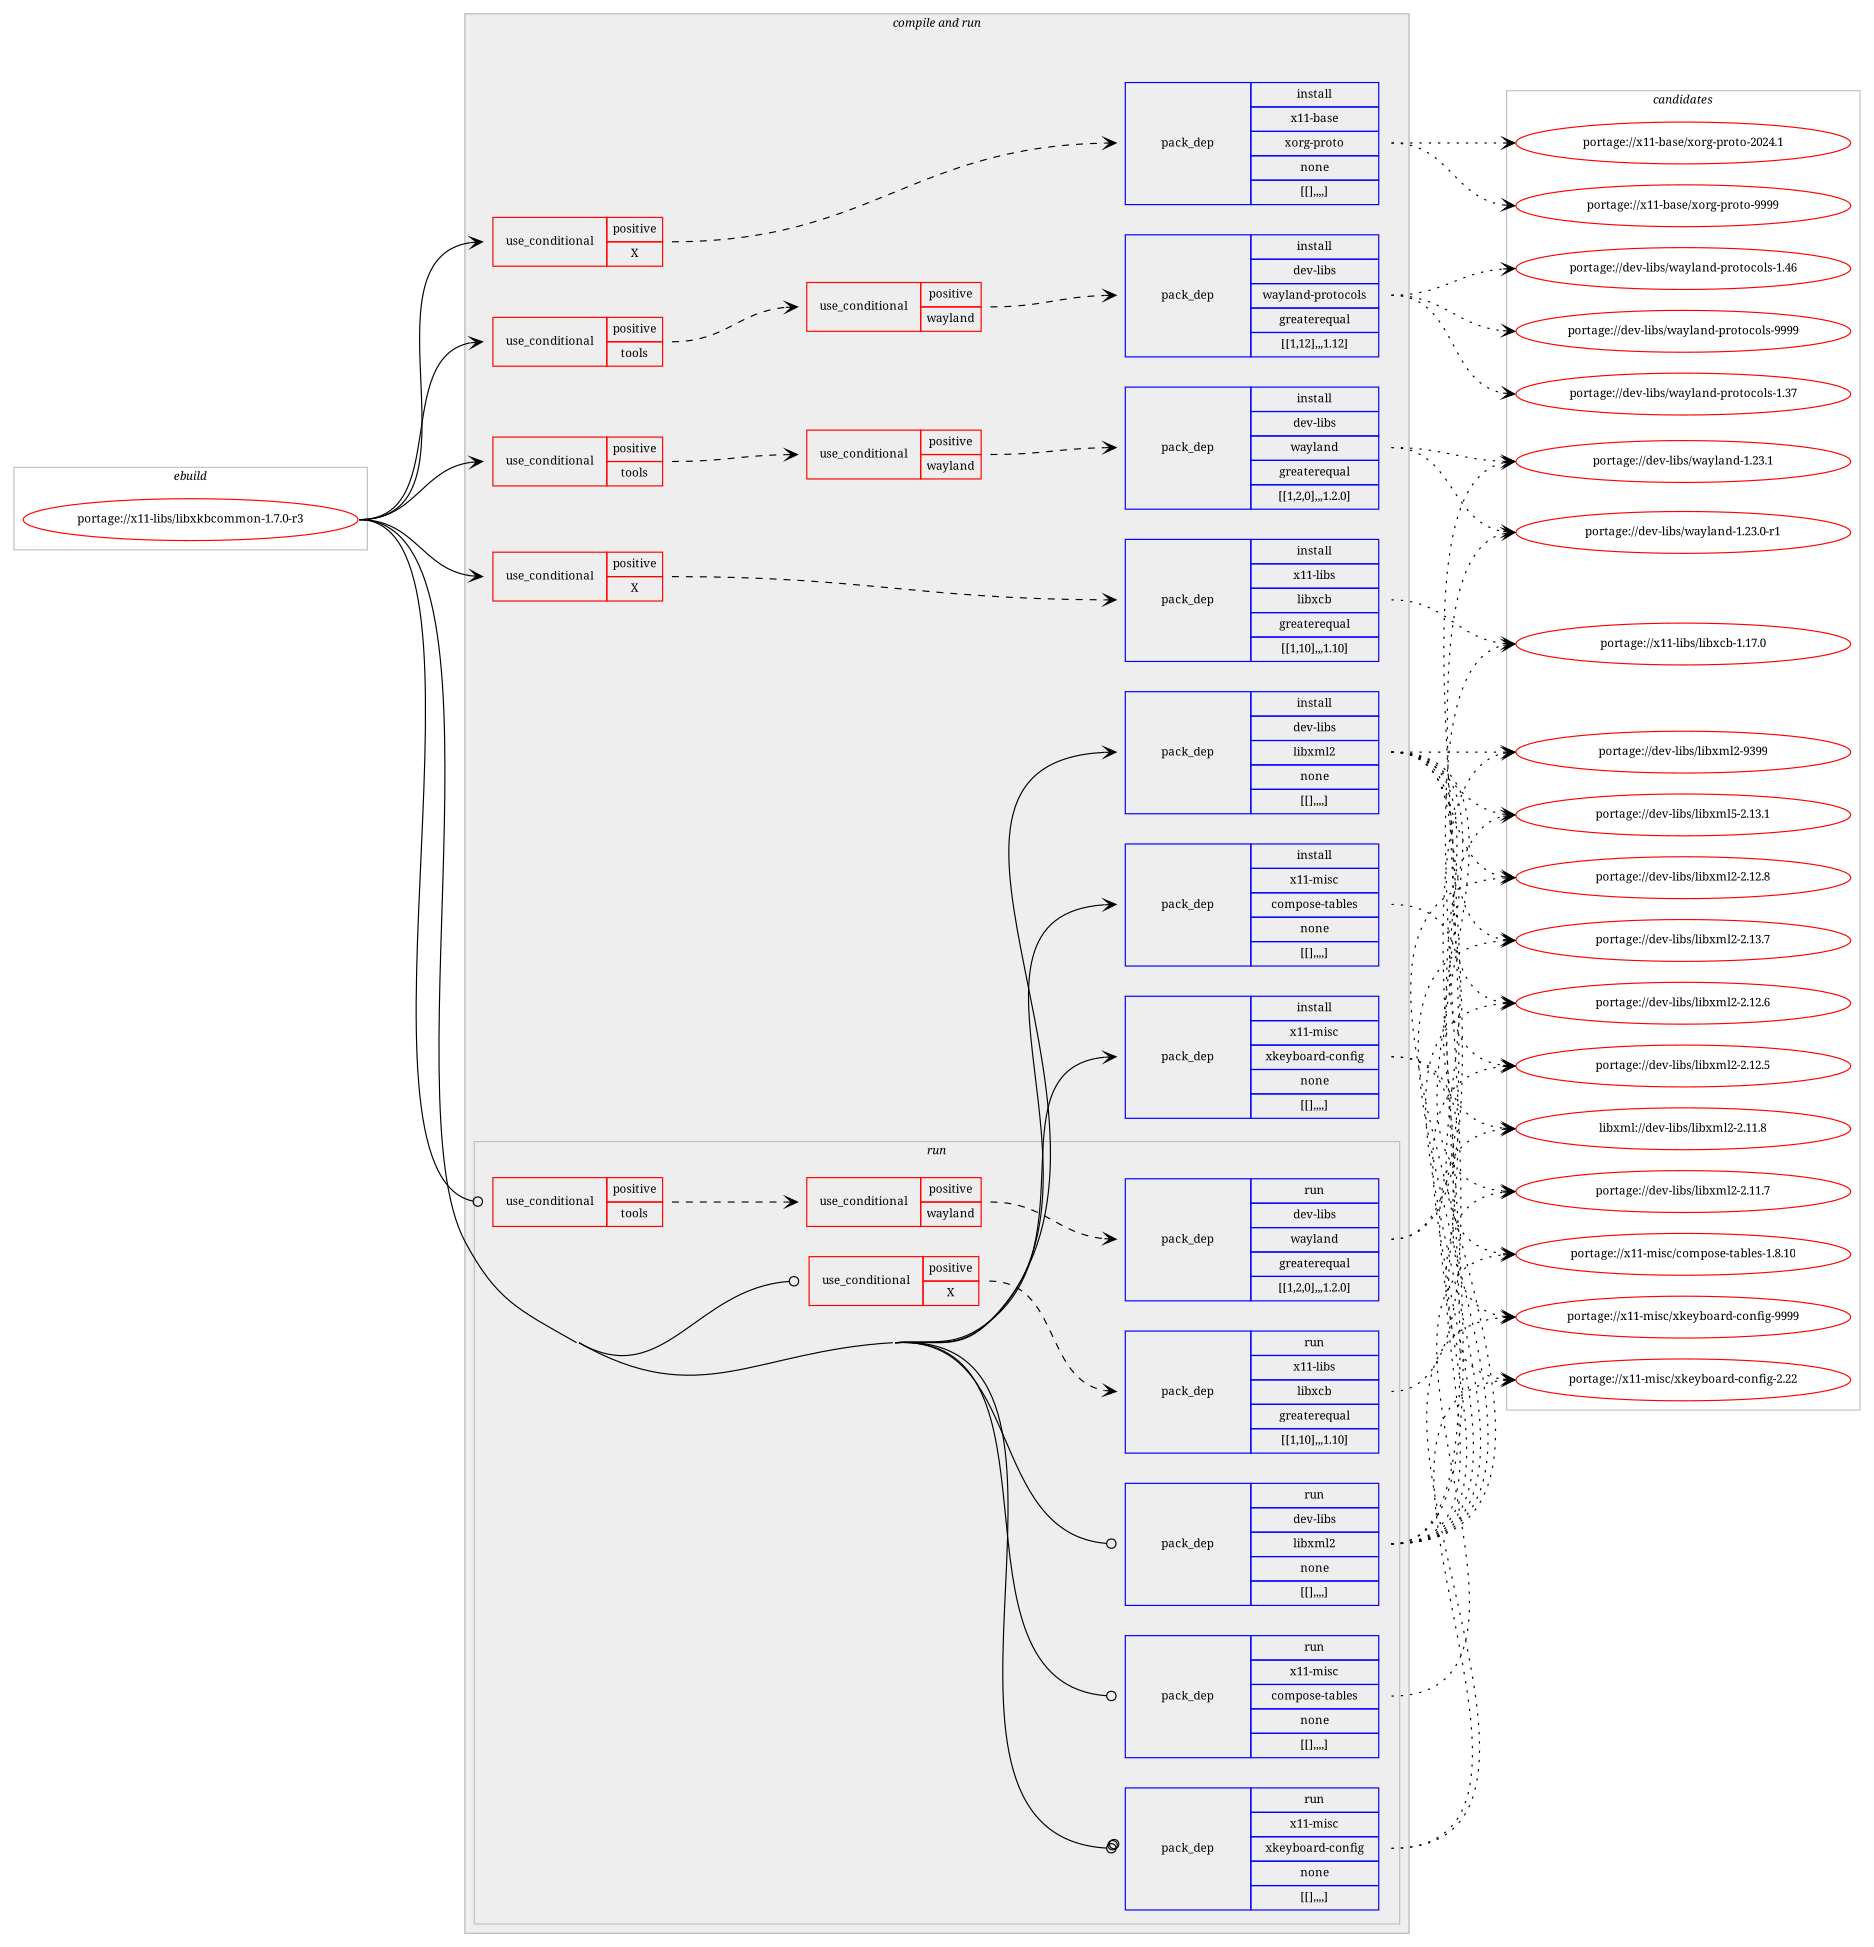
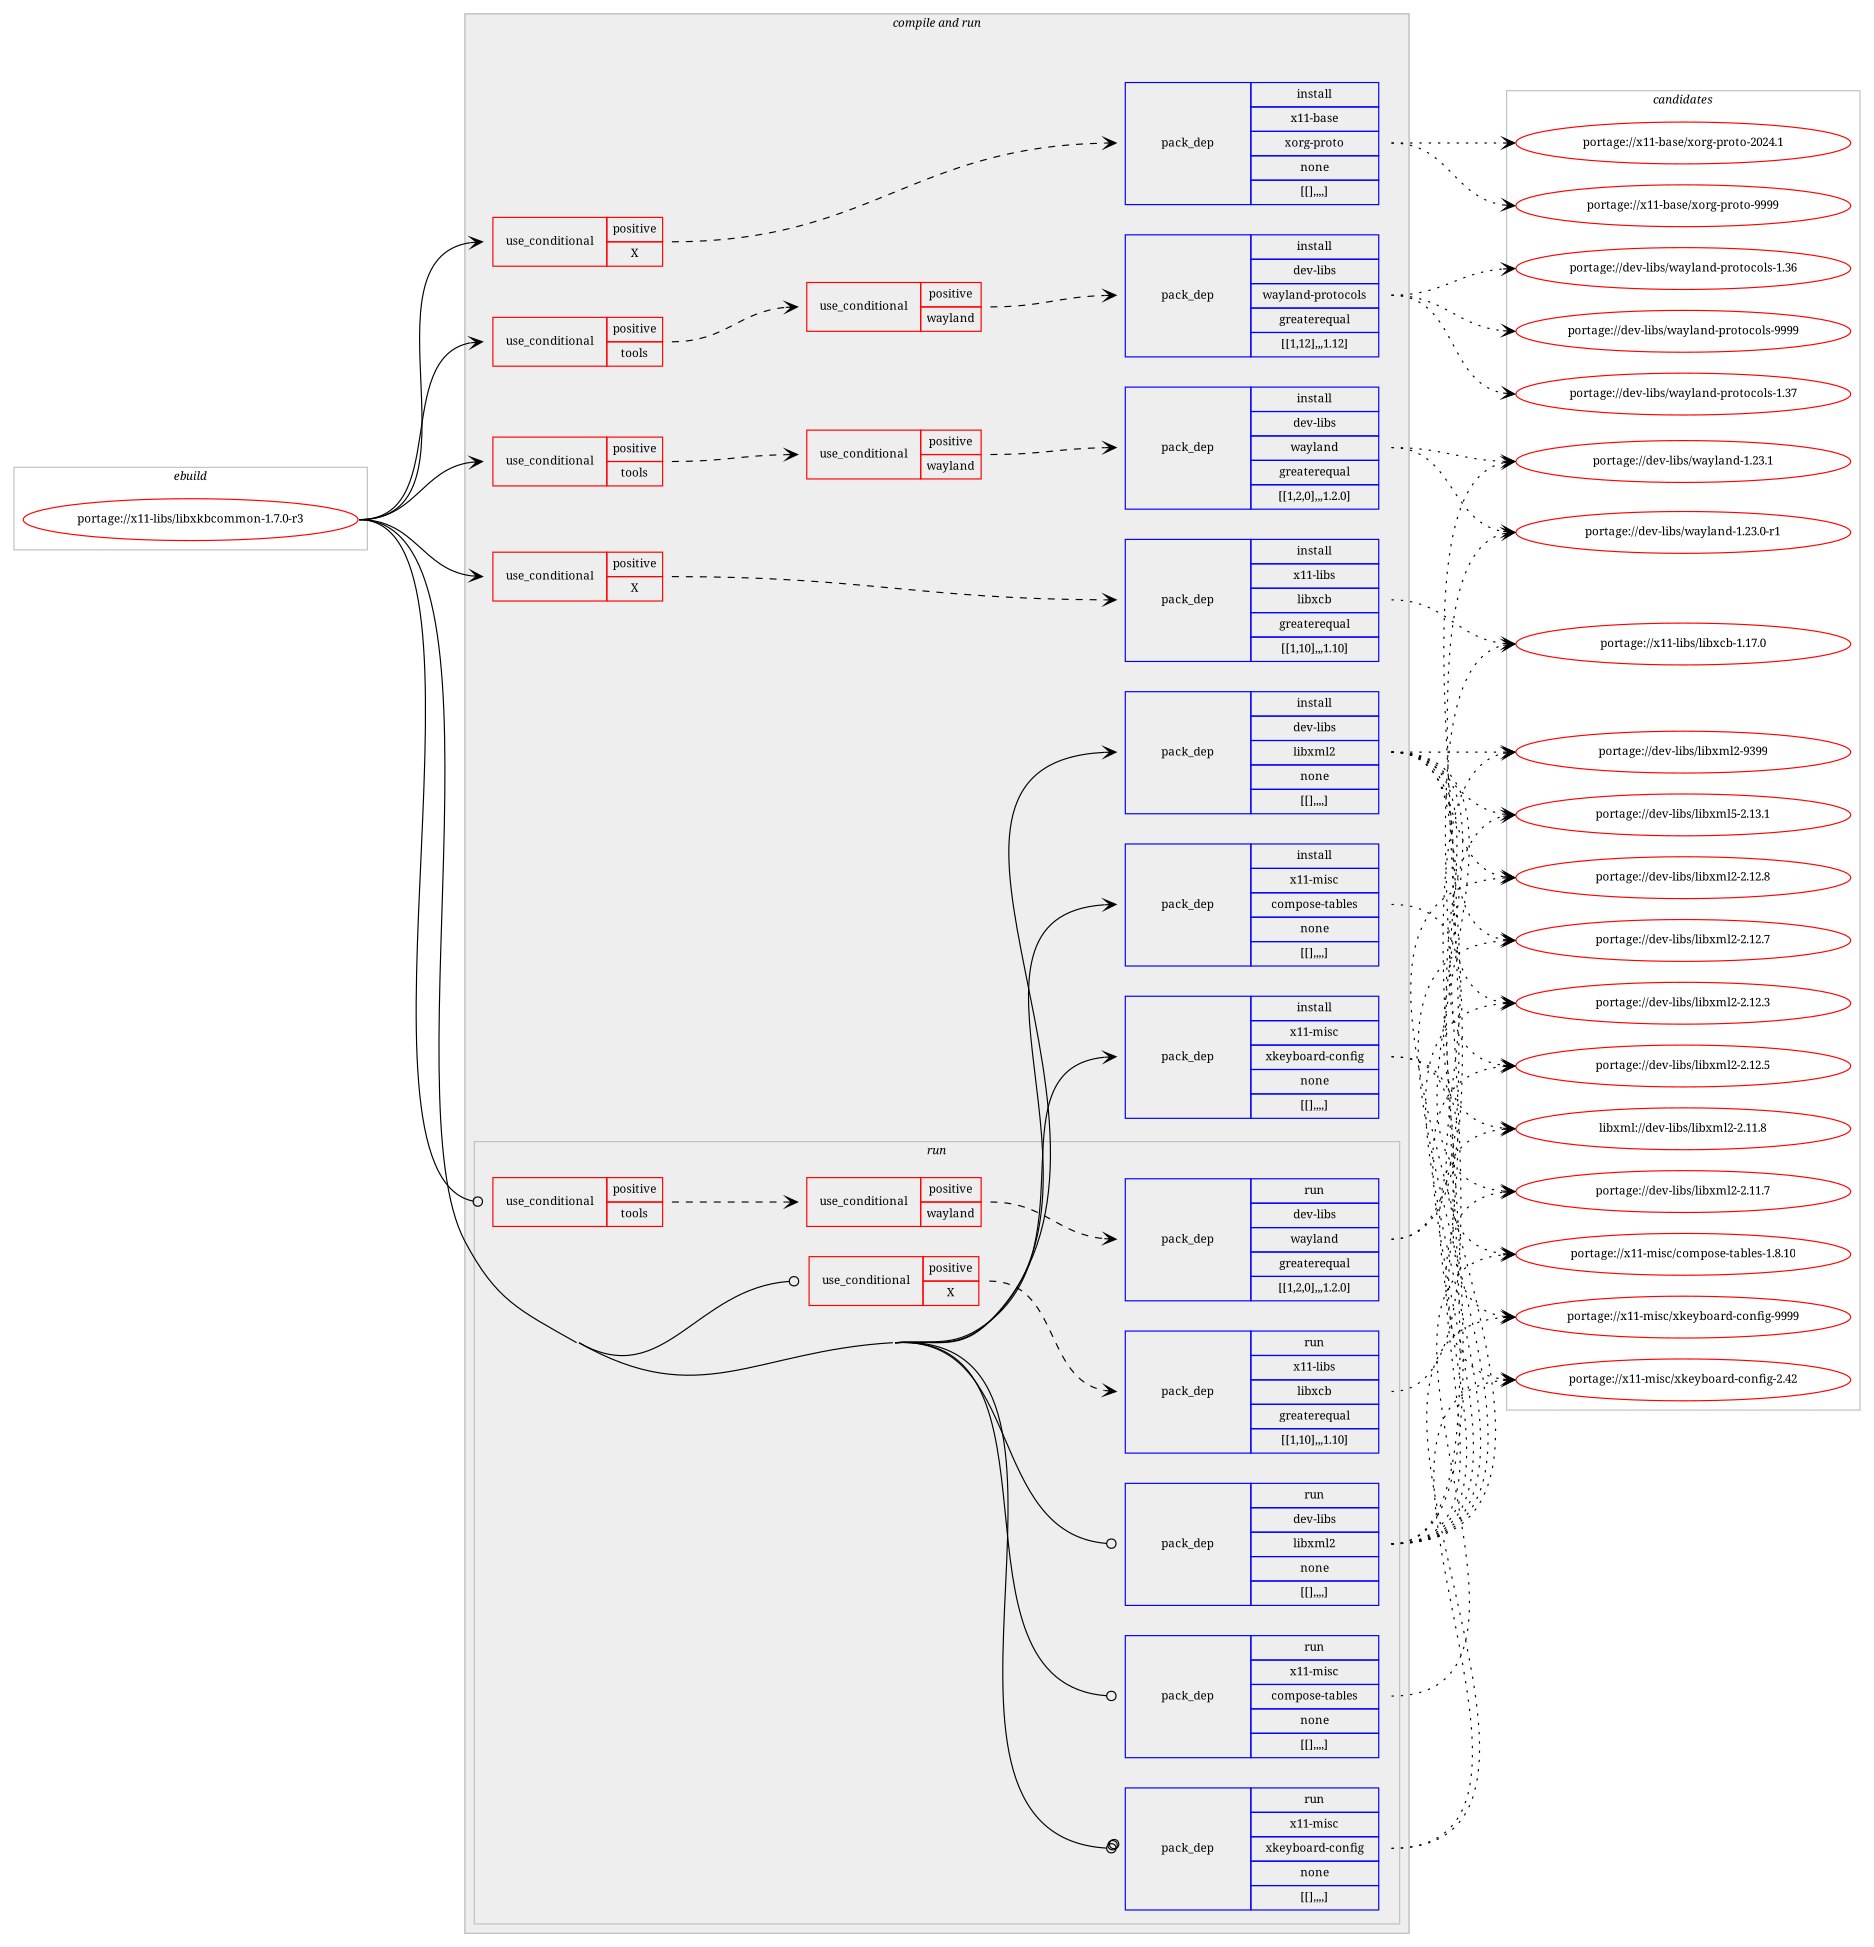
(1683, 269) -> (1683, 269)
(1683, 940) -> (1683, 940)
(1683, 1003) -> (1683, 1003)
(1683, 1380) -> (1683, 1380)
